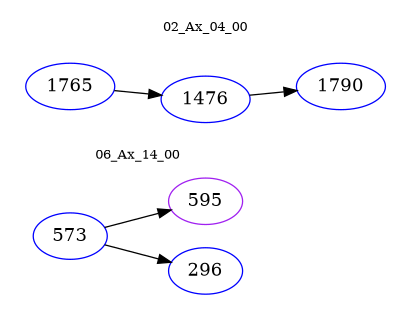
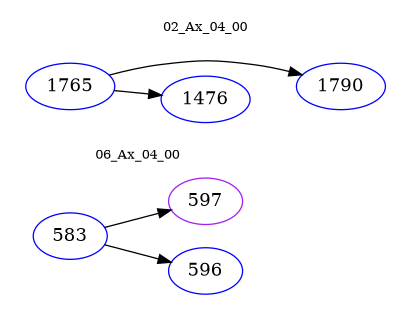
(267, 94) -> (199, 61)
(138, 155) -> (138, 155)
(206, 201) -> (206, 201)
(70, 236) -> (70, 236)
(206, 271) -> (206, 271)
